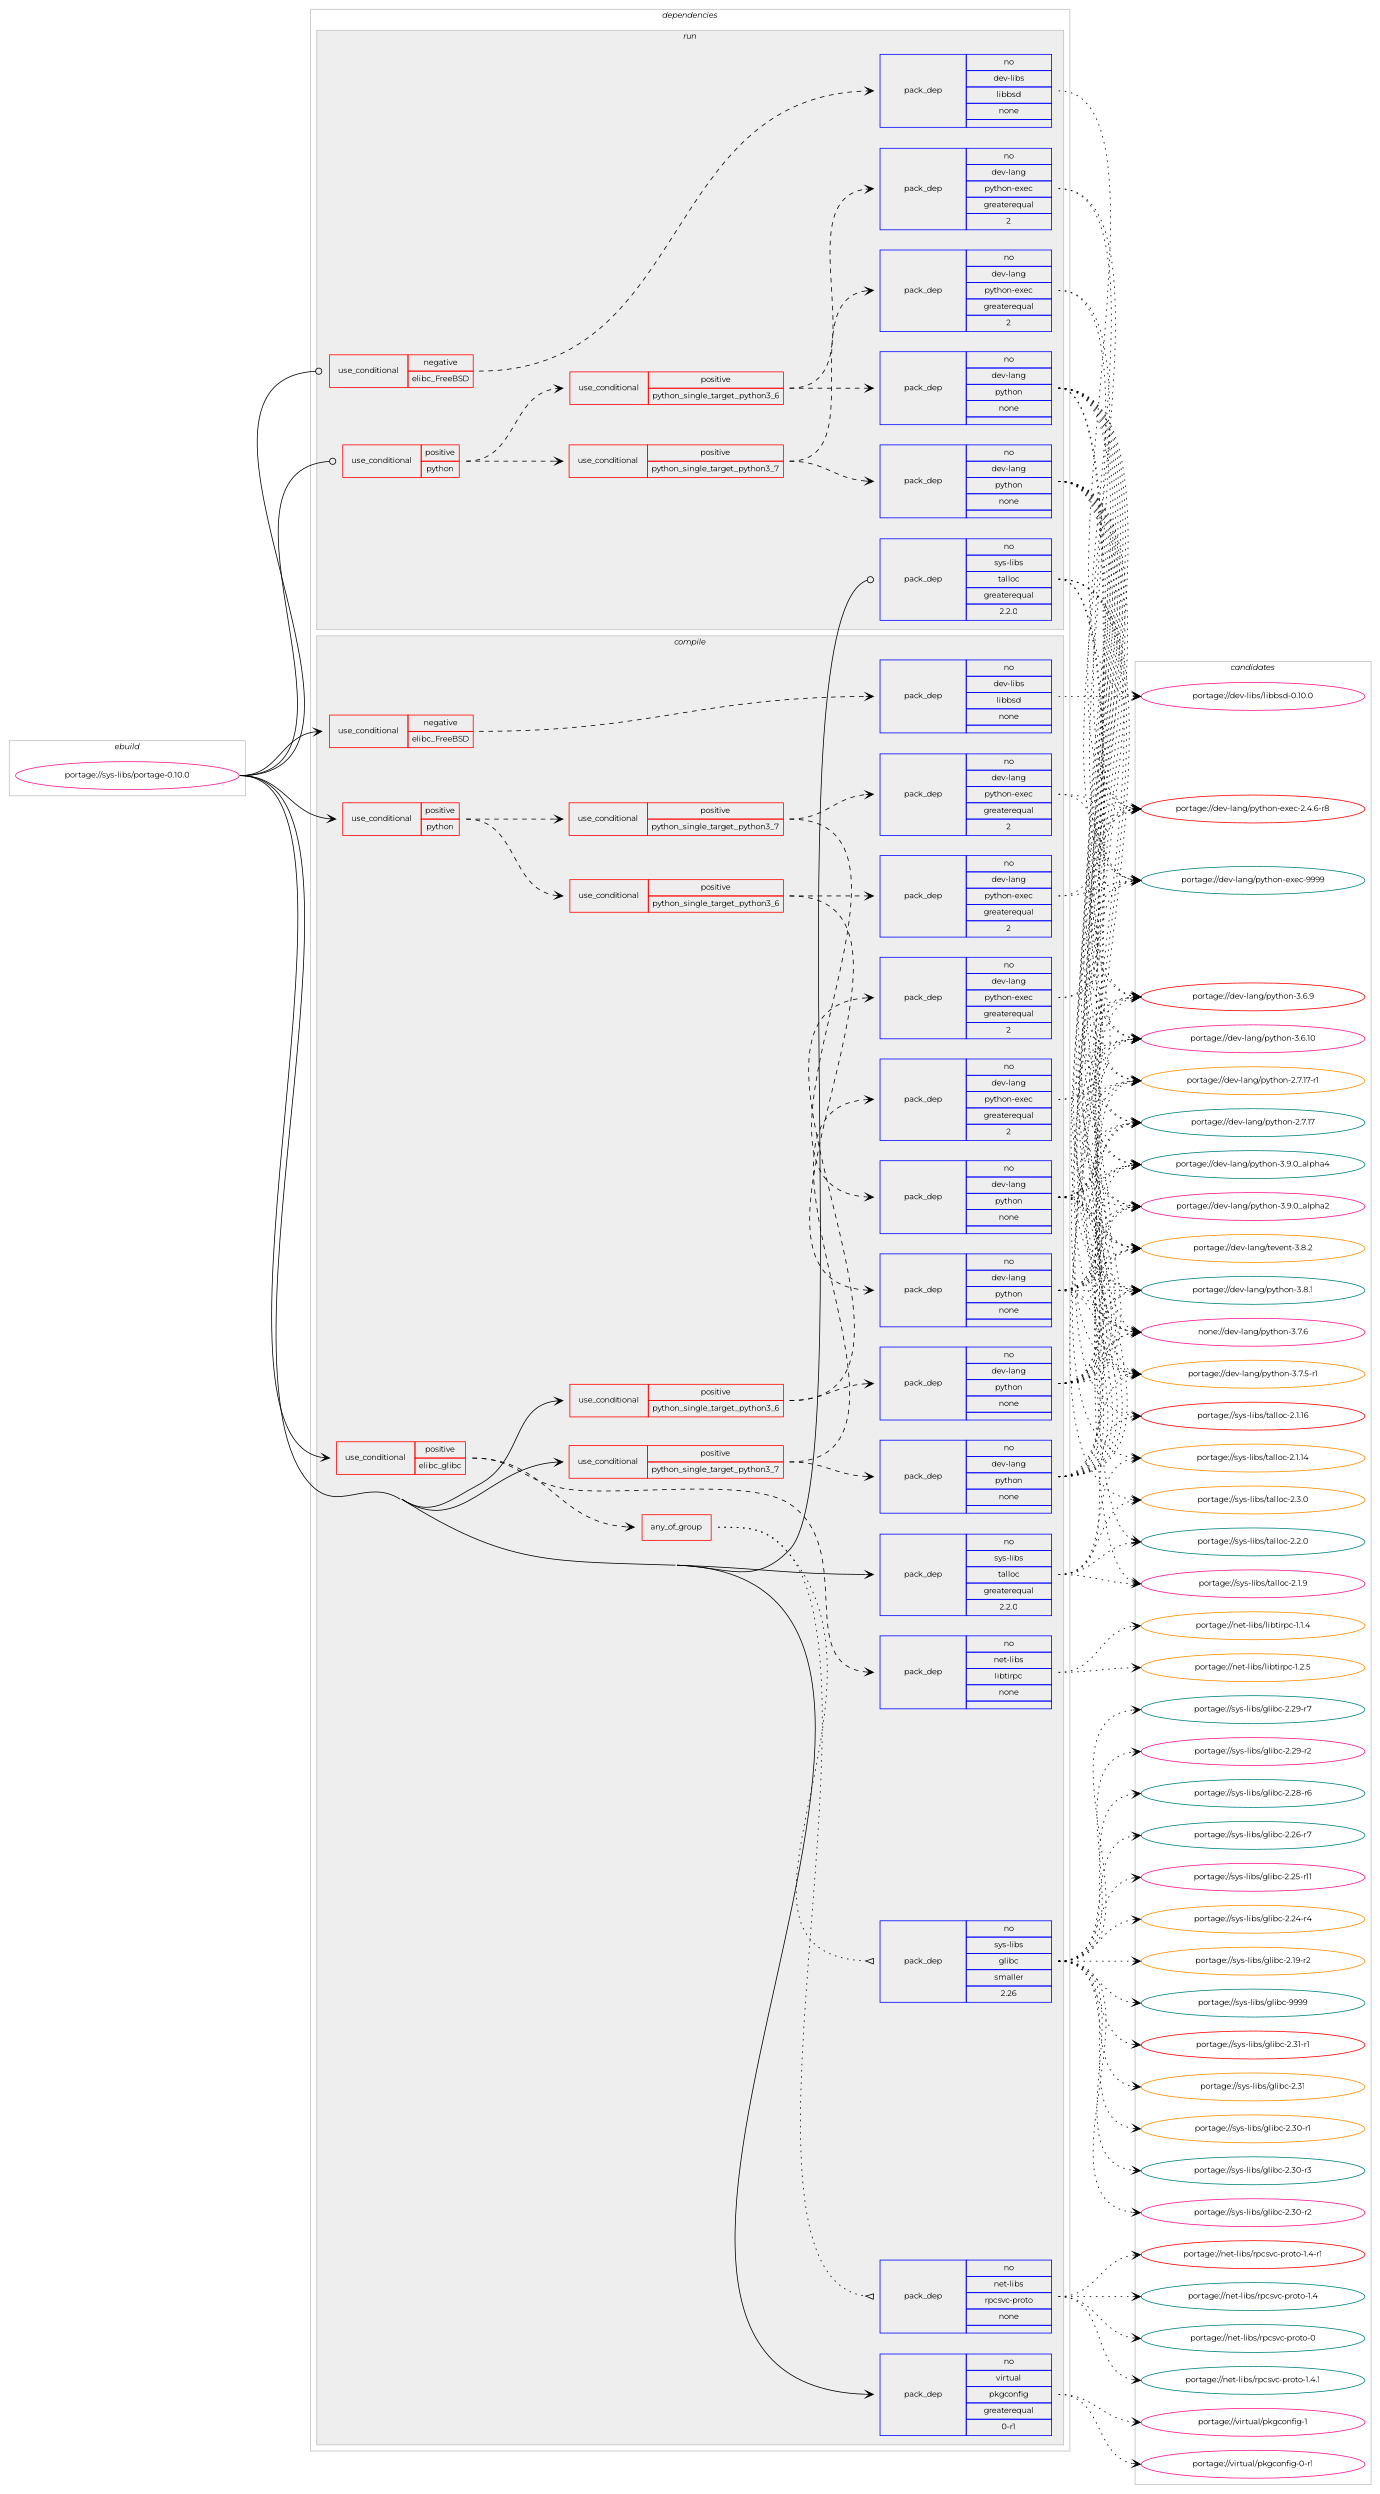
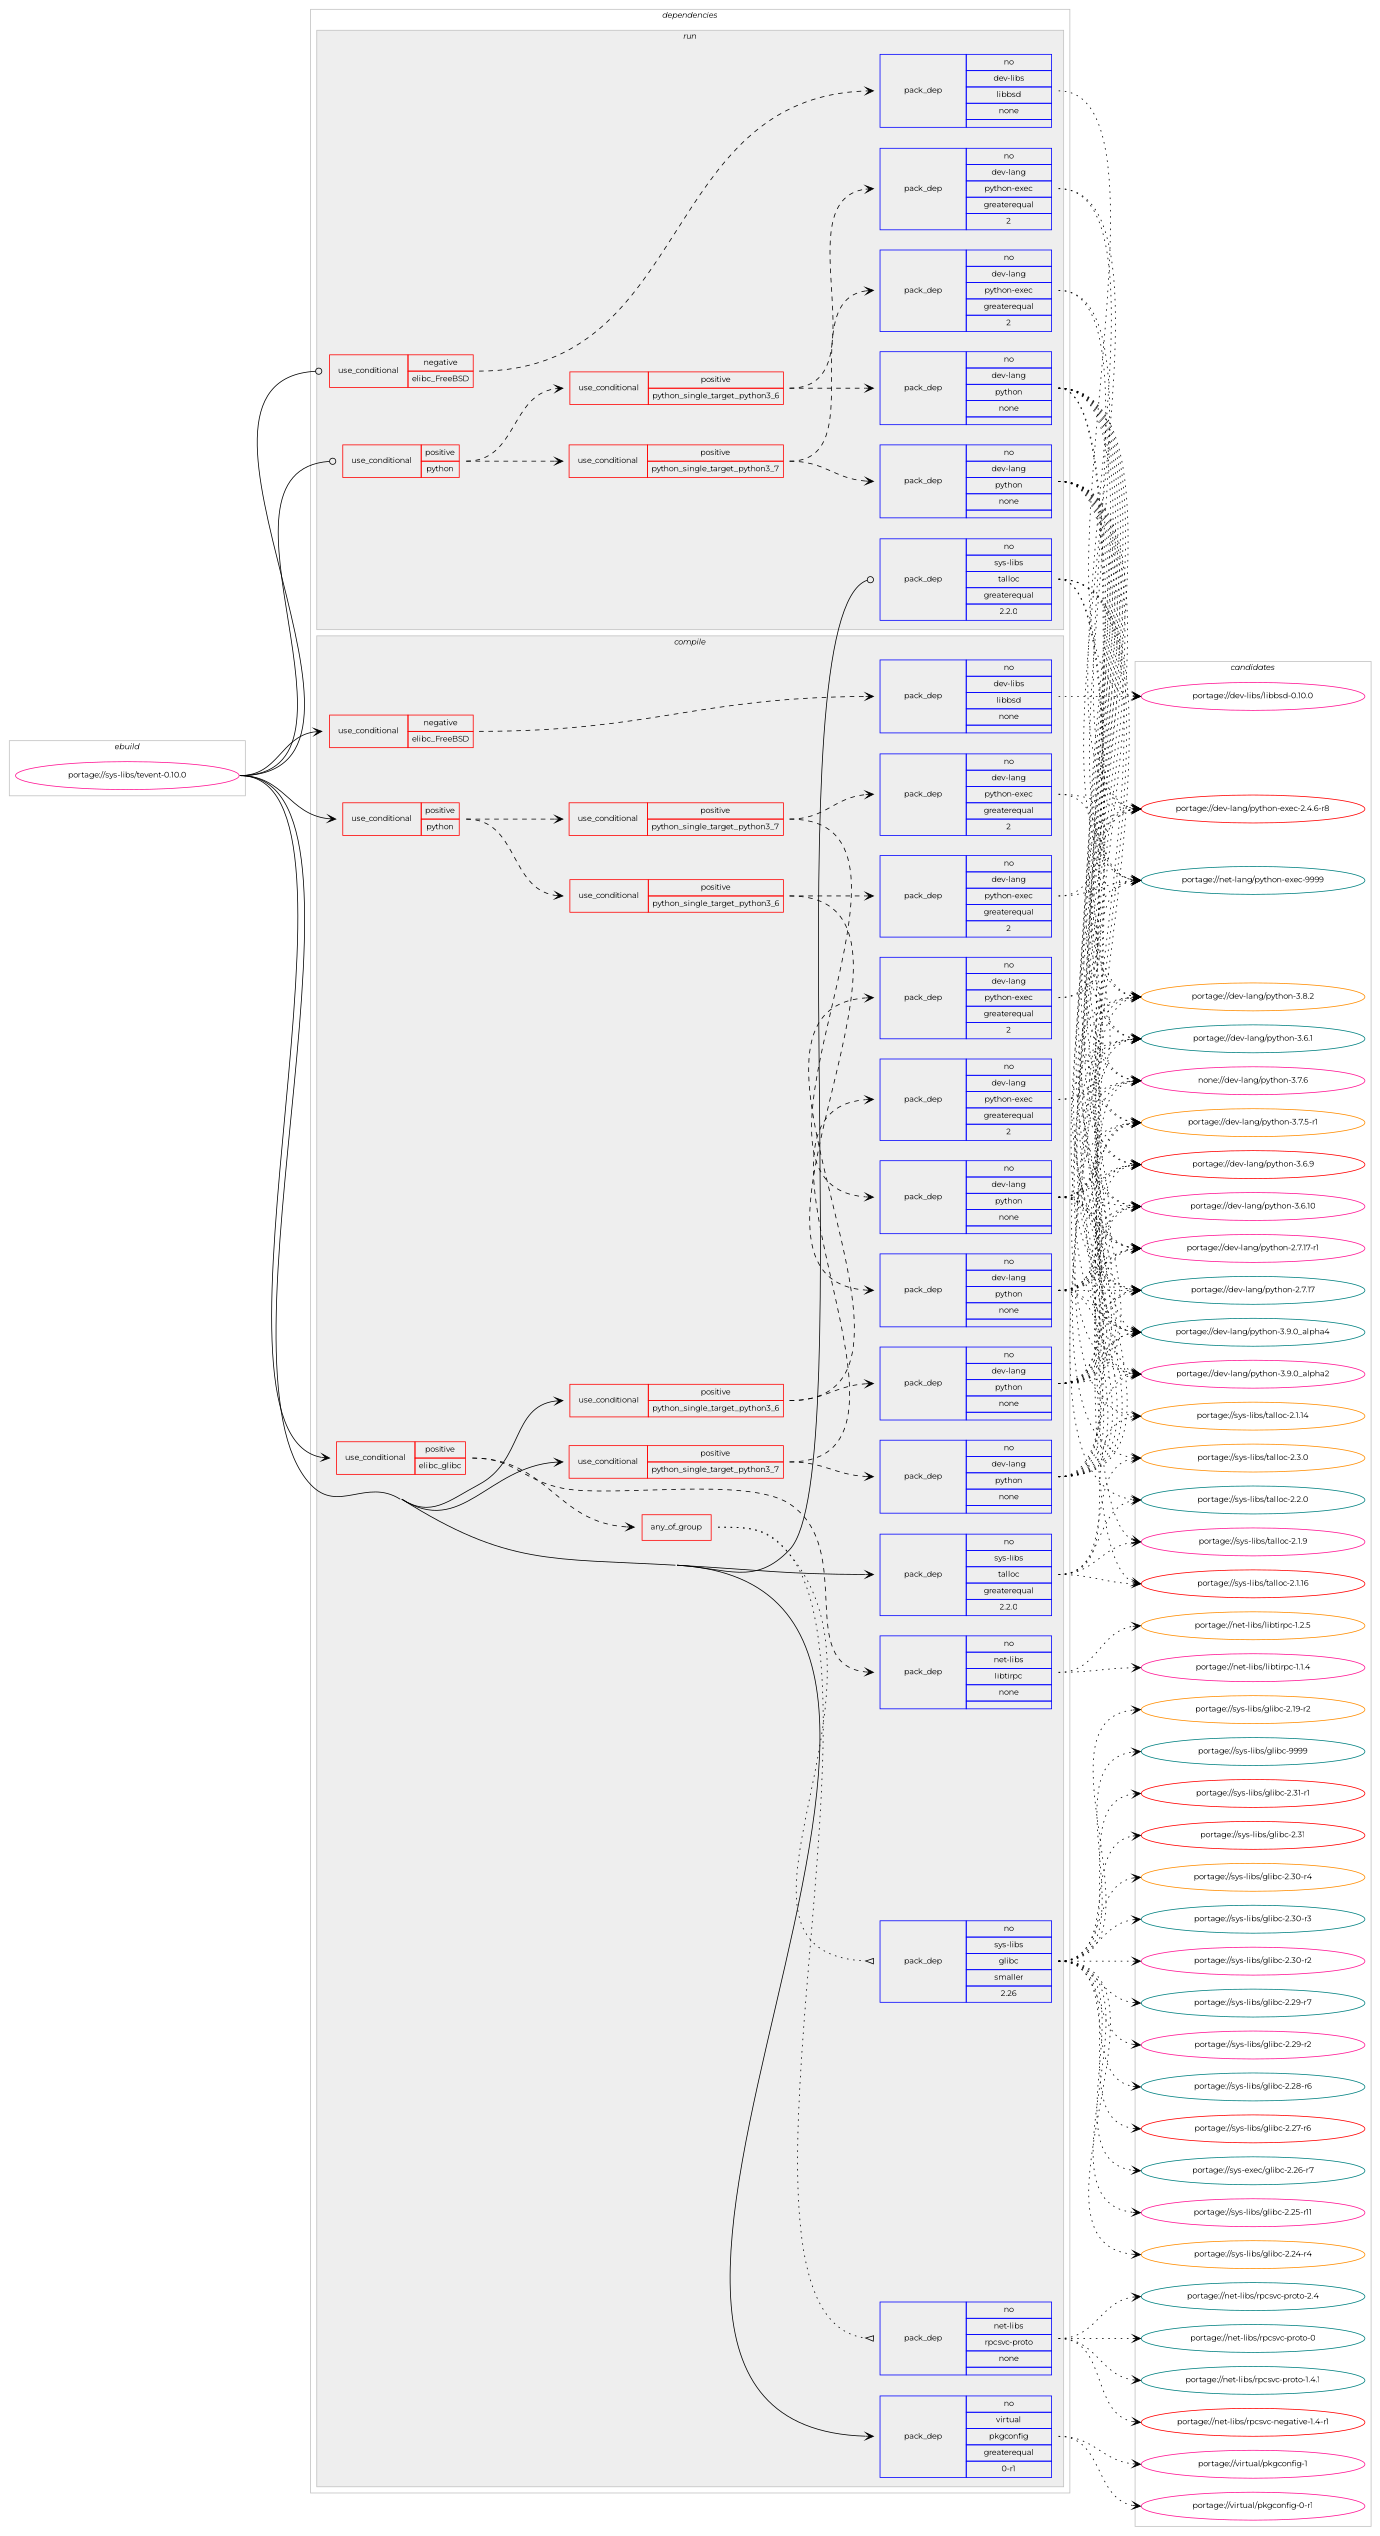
(127, 776) -> (127, 776)
(1253, 880) -> (1253, 880)
(1253, 1081) -> (1253, 1248)
(1253, 1248) -> (1253, 997)
(1253, 1290) -> (1253, 1039)
(1253, 1626) -> (1253, 1668)
(1253, 1835) -> (1253, 2171)
(1253, 2087) -> (1253, 1835)
none -> (1253, 2129)
(1253, 2129) -> (1253, 1877)
(1253, 2255) -> (1253, 2422)
(1253, 2297) -> (1253, 2297)
